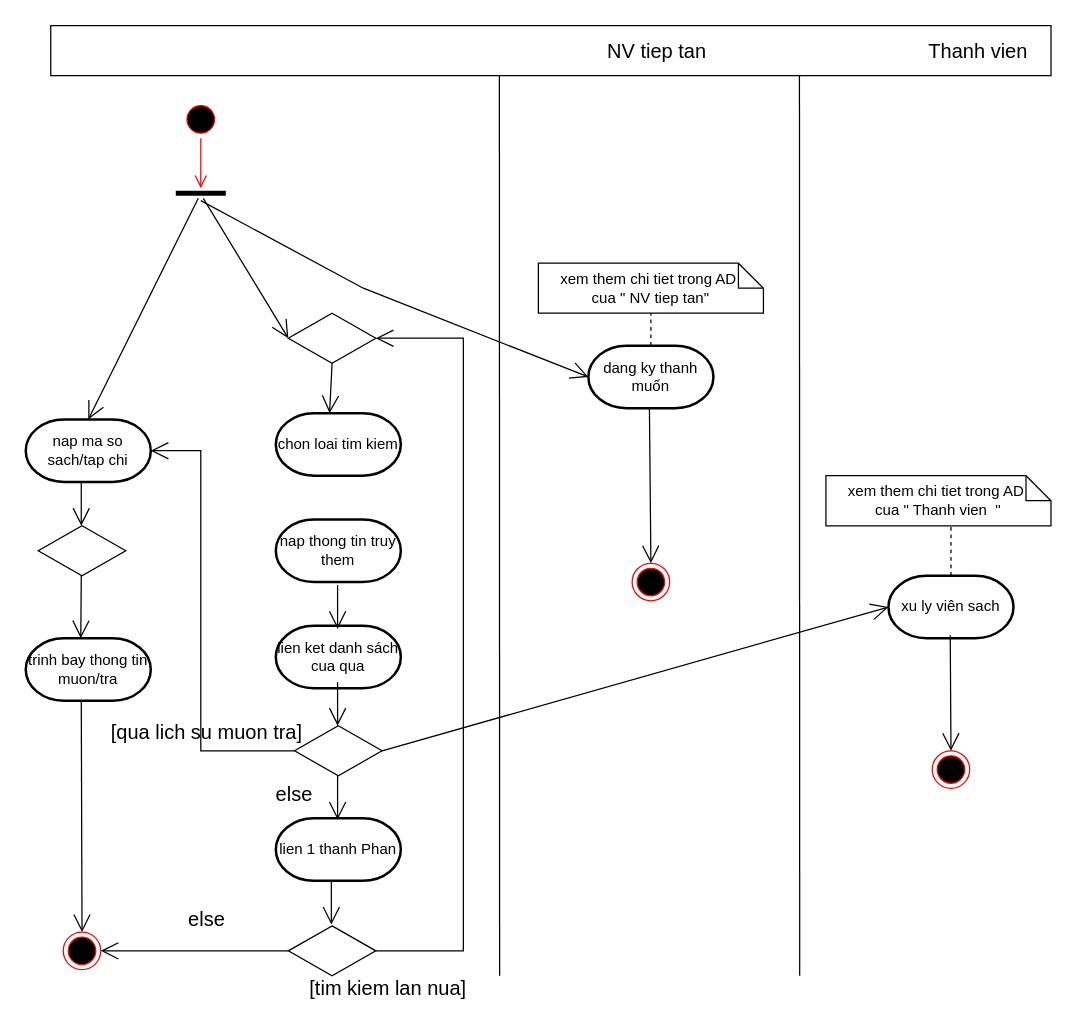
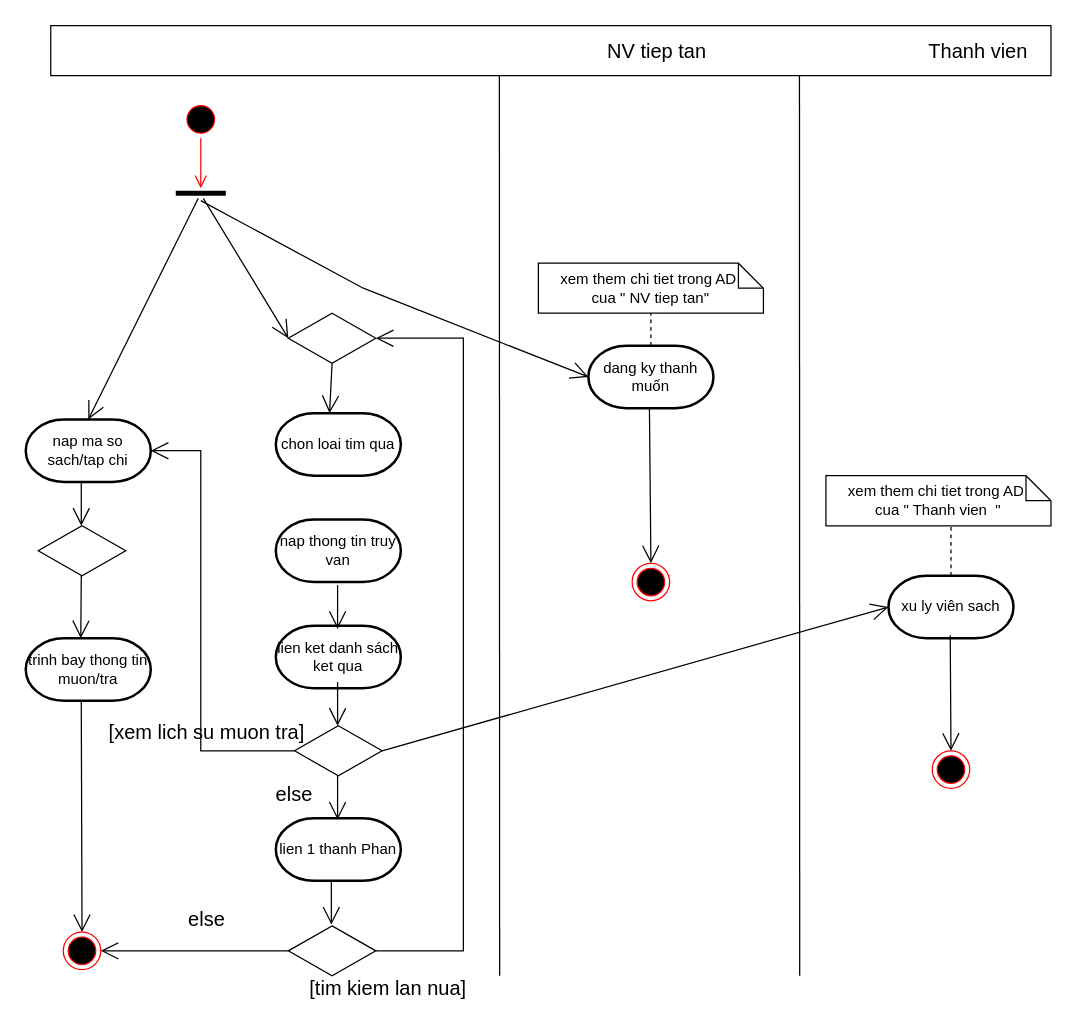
(338, 444) -> (338, 444)
(338, 551) -> (338, 551)
(338, 657) -> (338, 657)
(207, 732) -> (207, 732)
